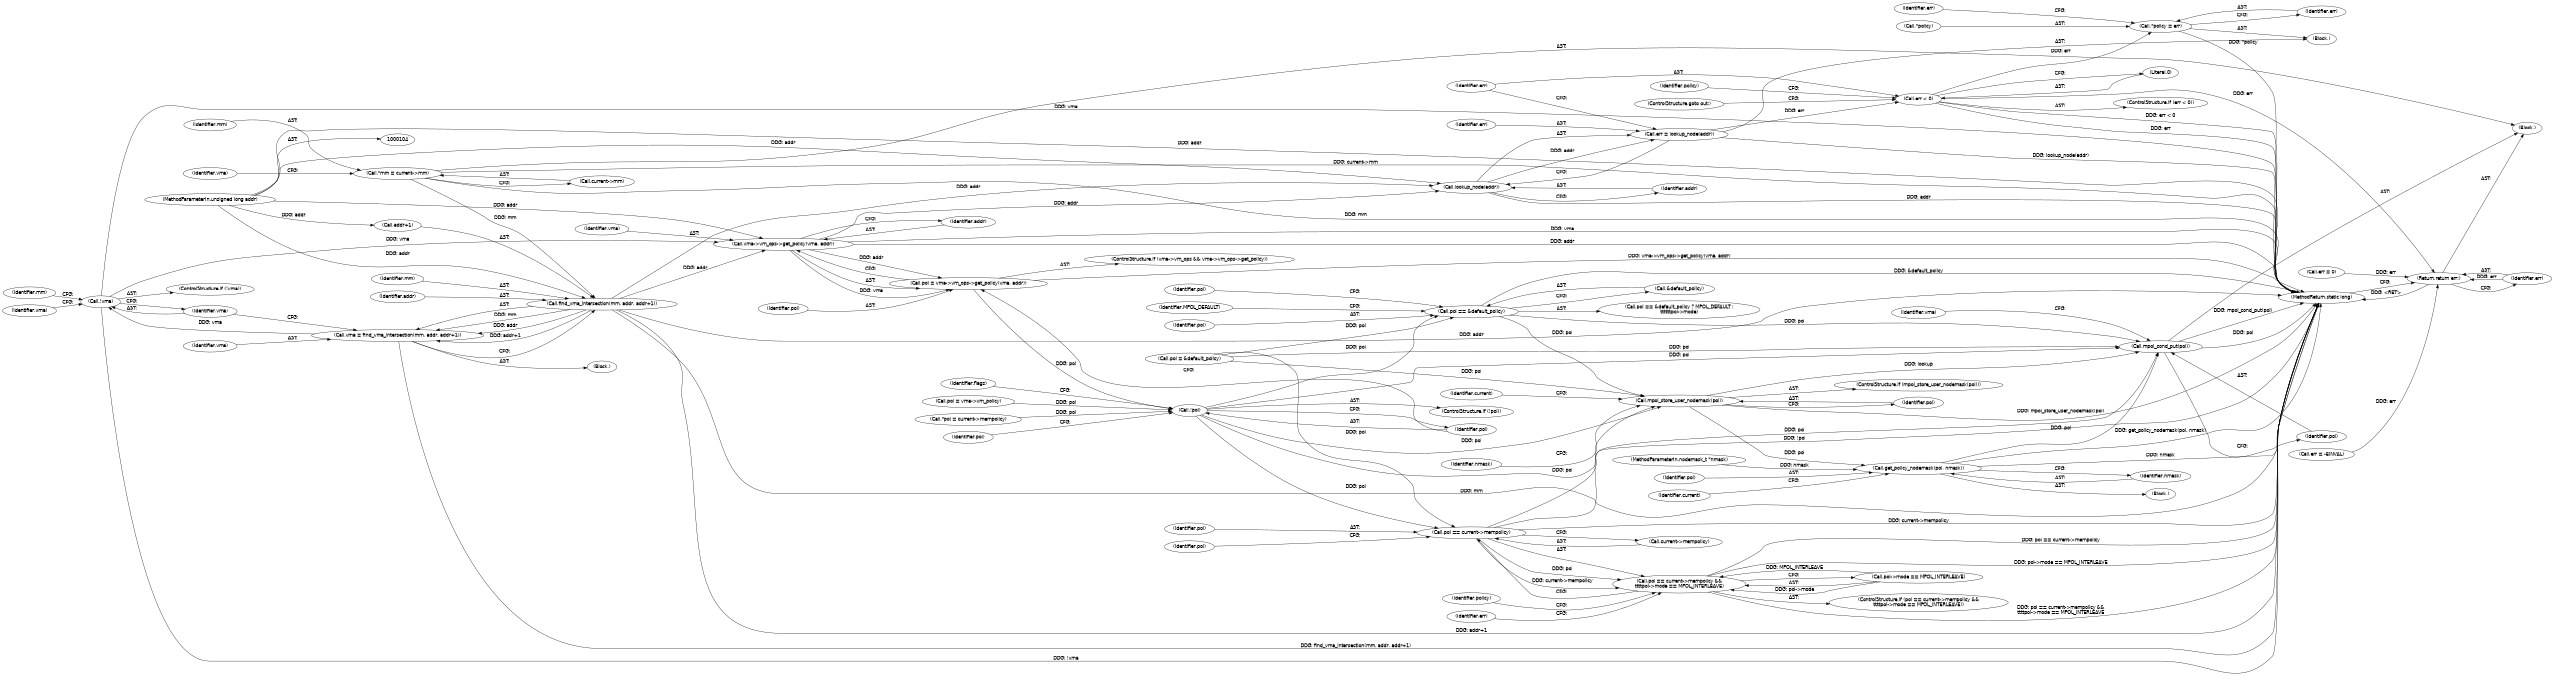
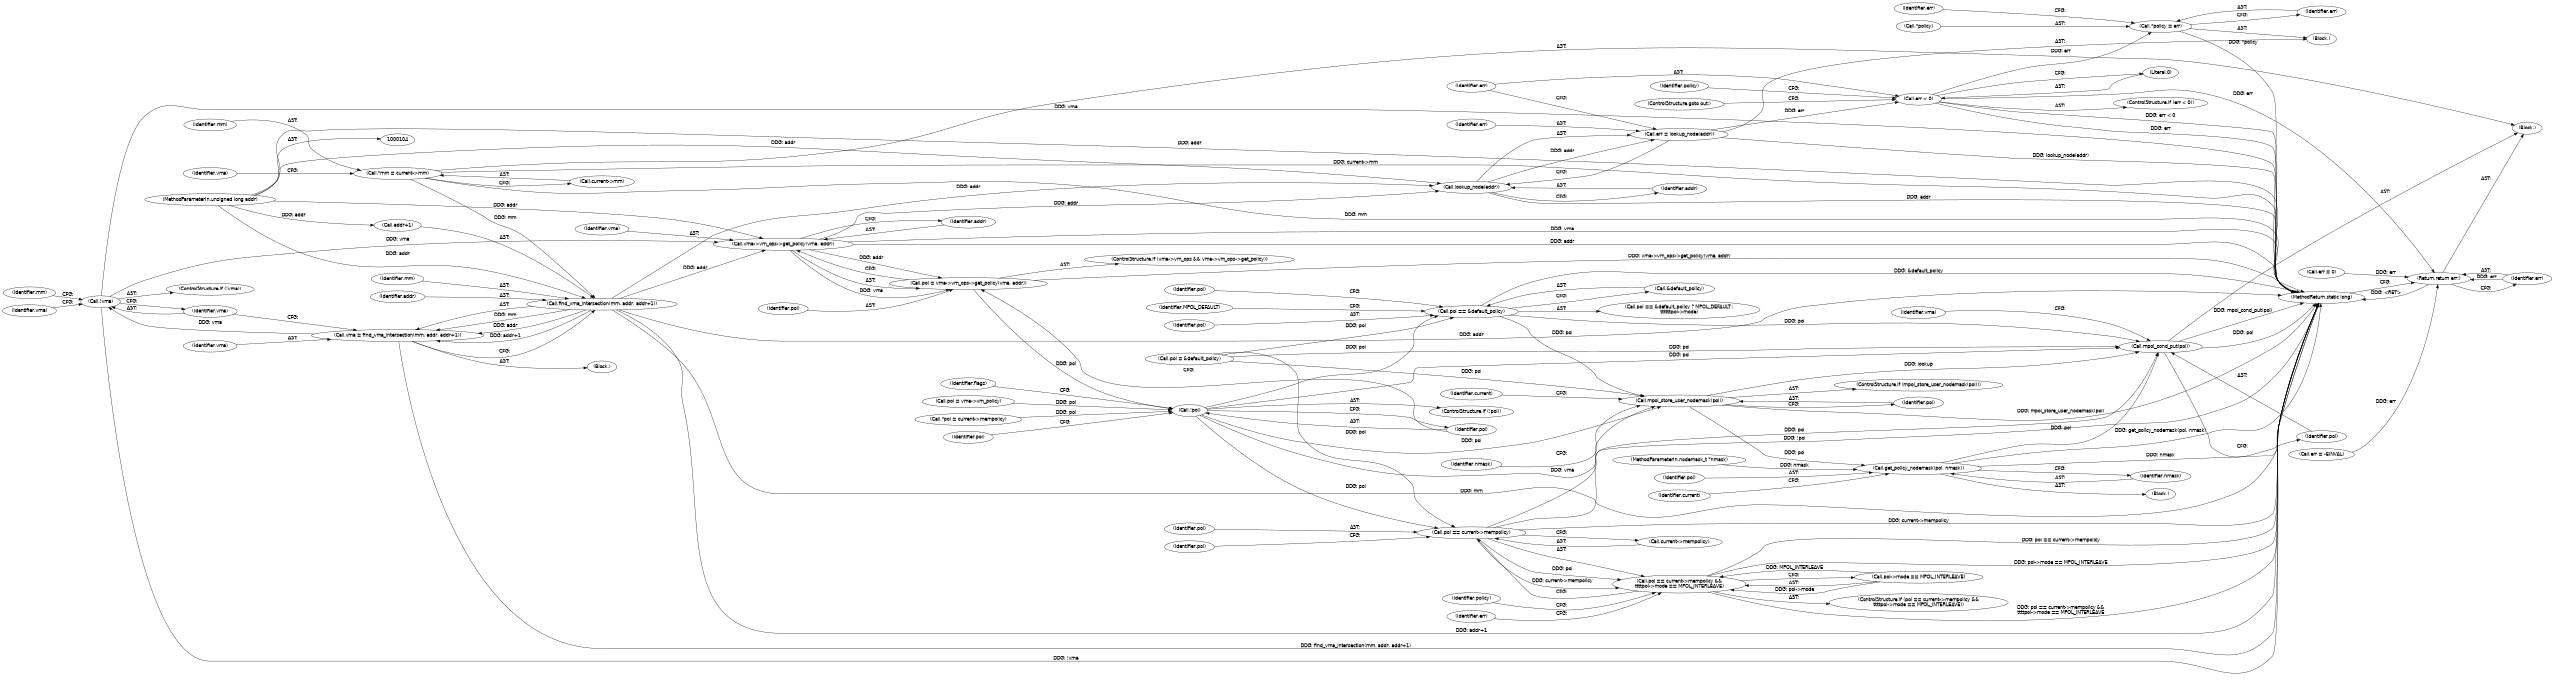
(1562, 471) -> (1562, 471)
